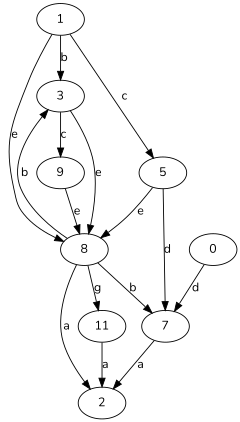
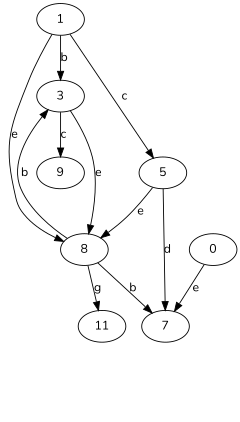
(71, 207) -> none
(196, 288) -> (196, 288)
(102, 403) -> none
